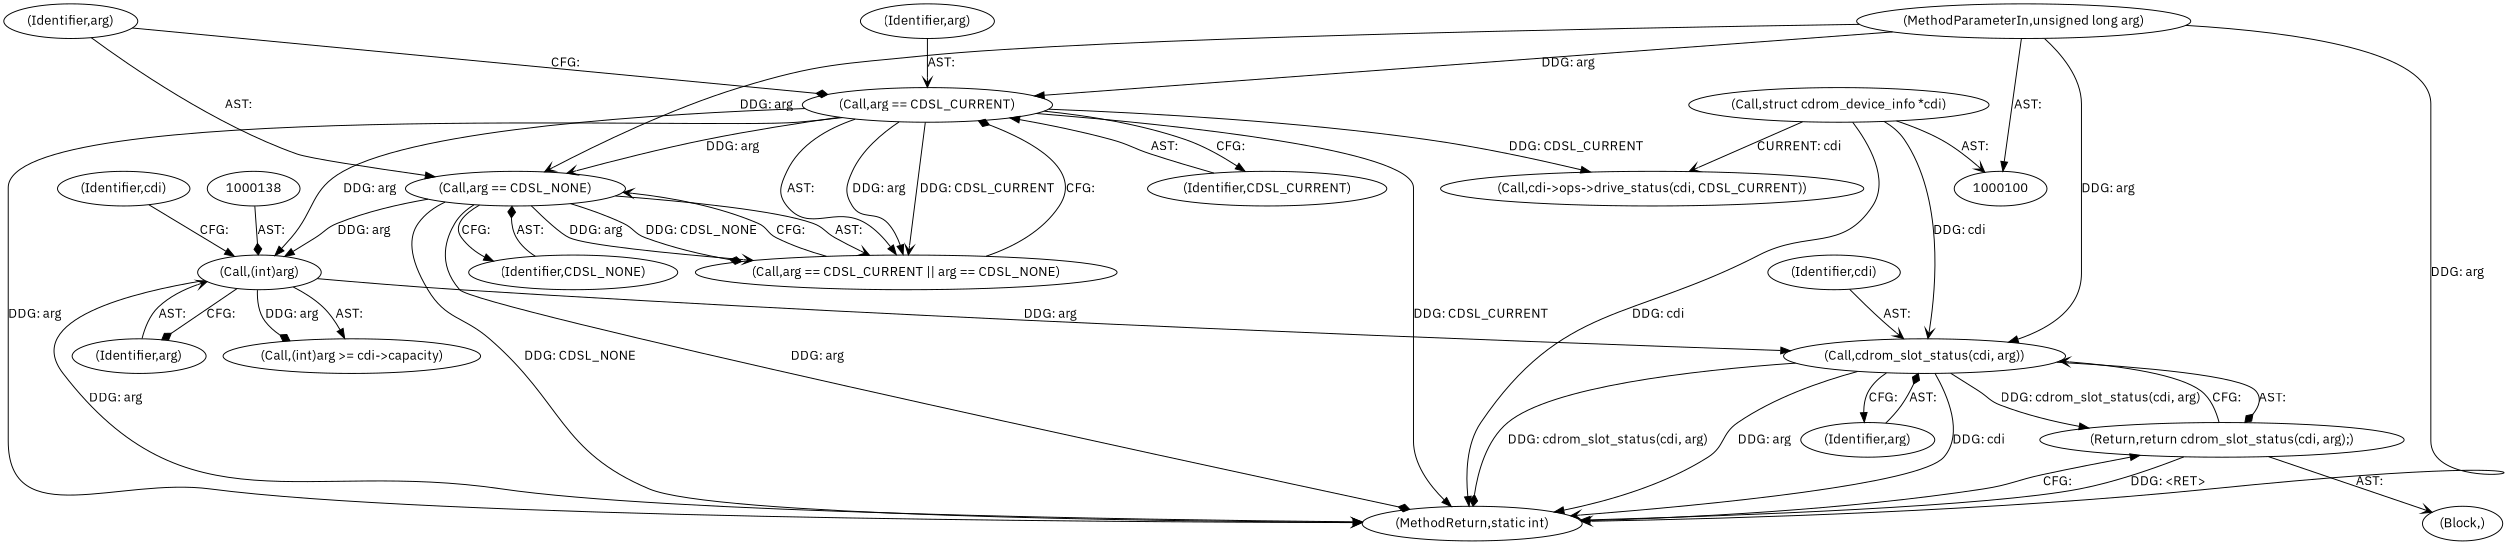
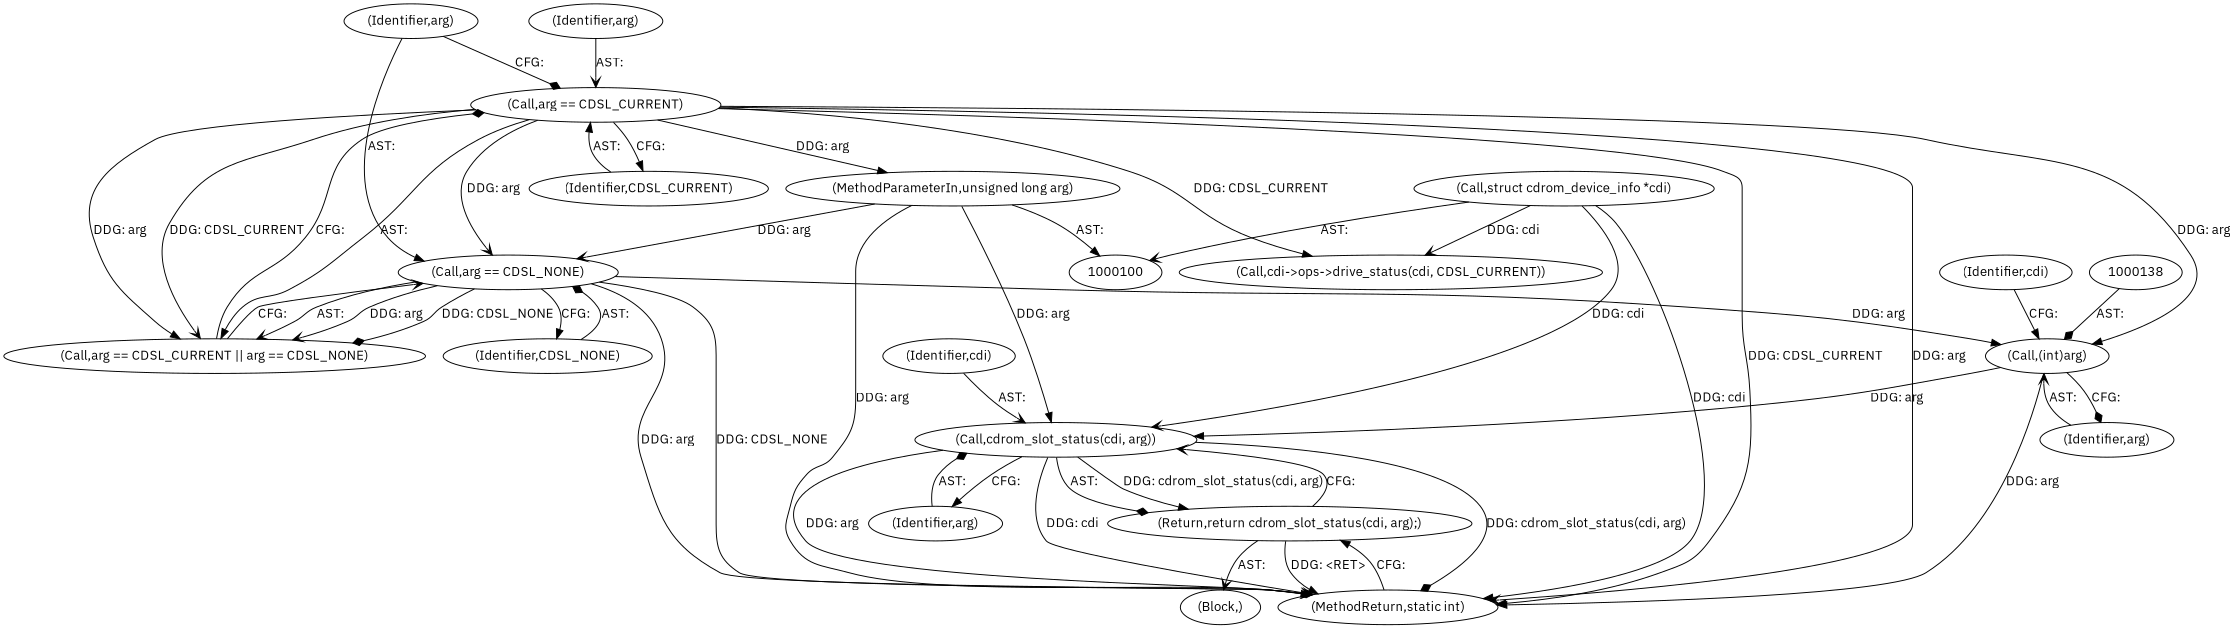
(1468, 64) -> (768, 145)
(1799, 147) -> (1514, 231)
(352, 356) -> none
